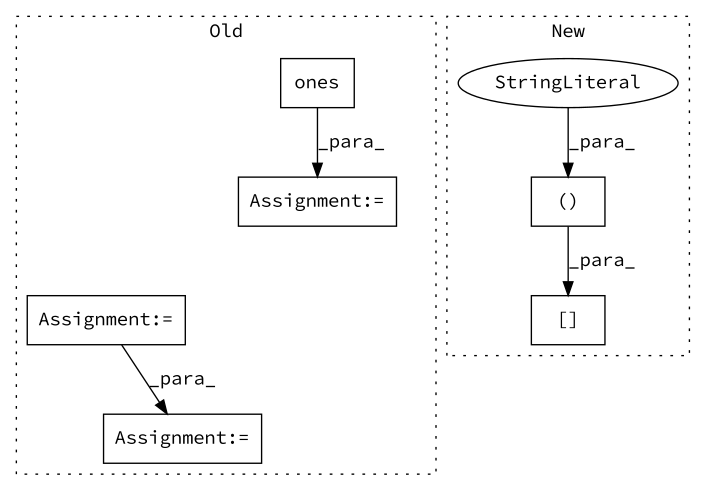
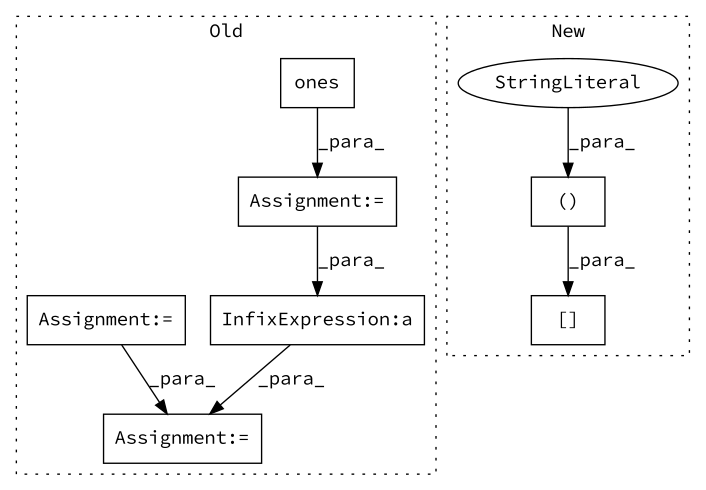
none -> (317, 320)
